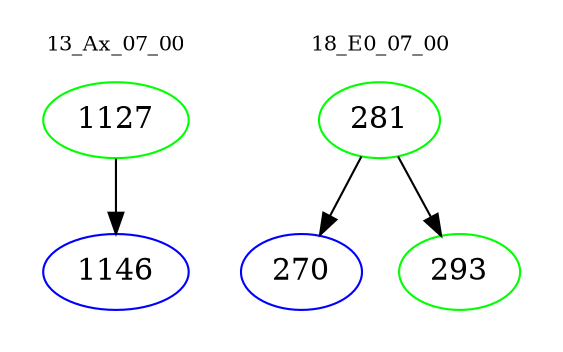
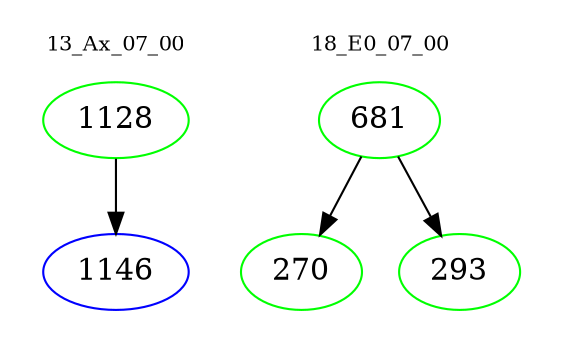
(116, 120) -> (116, 120)
(380, 120) -> (380, 120)
(301, 272) -> (301, 272)
